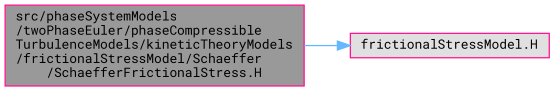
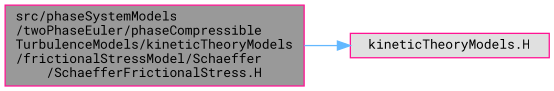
(450, 46) -> (450, 46)
